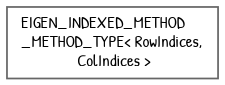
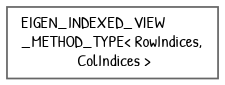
(113, 43) -> (113, 43)
